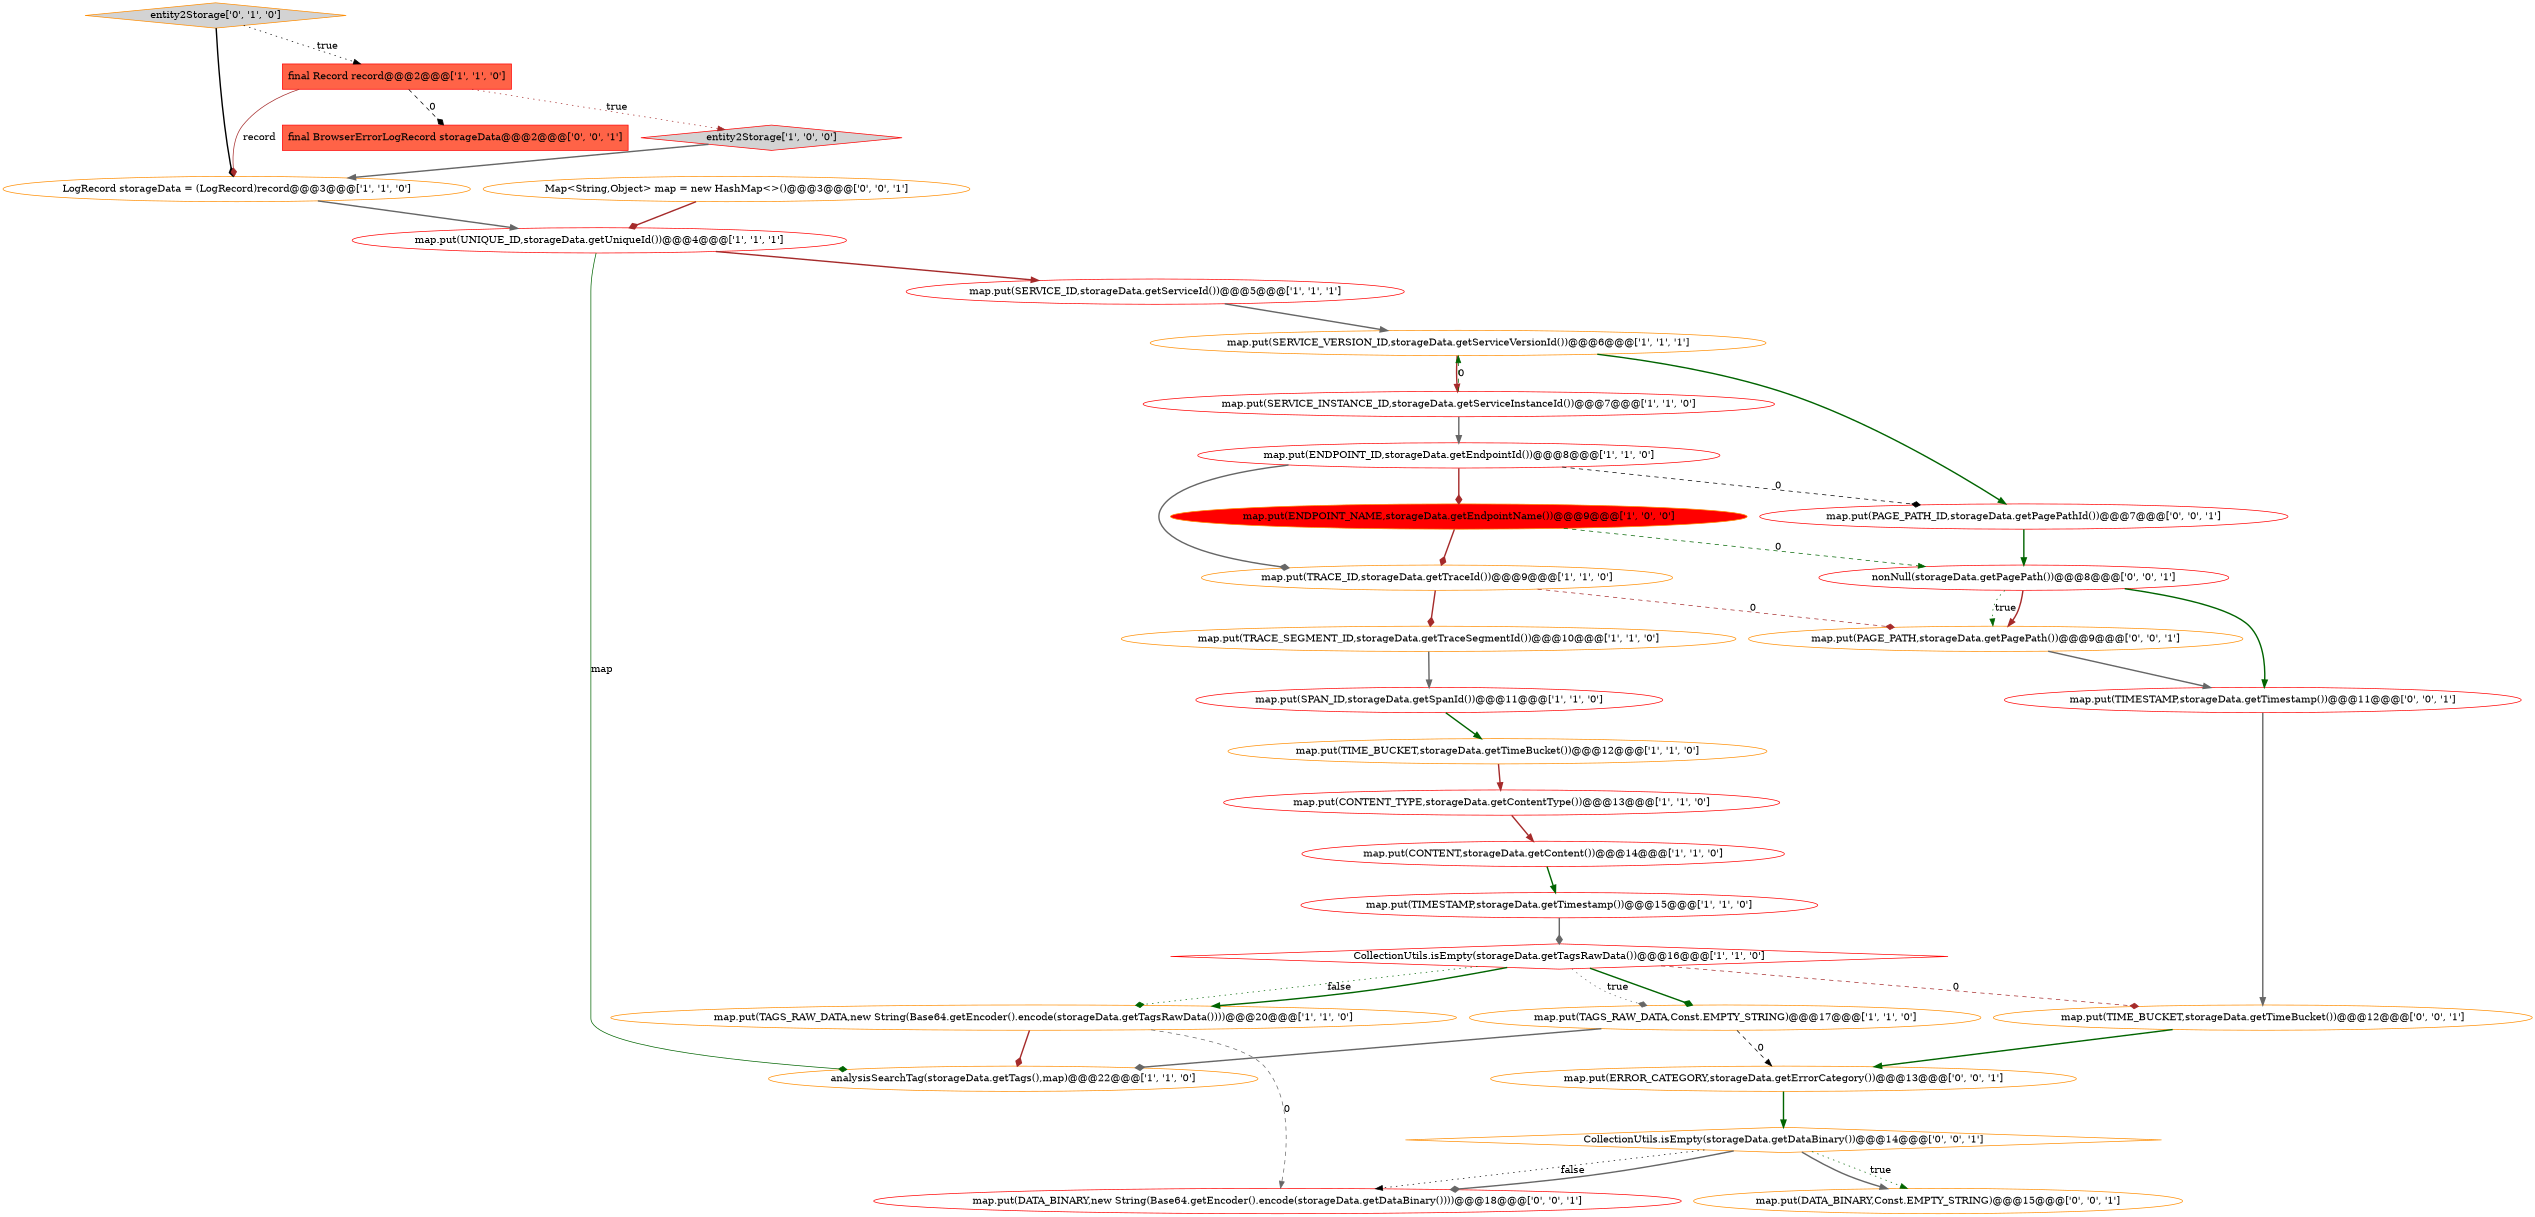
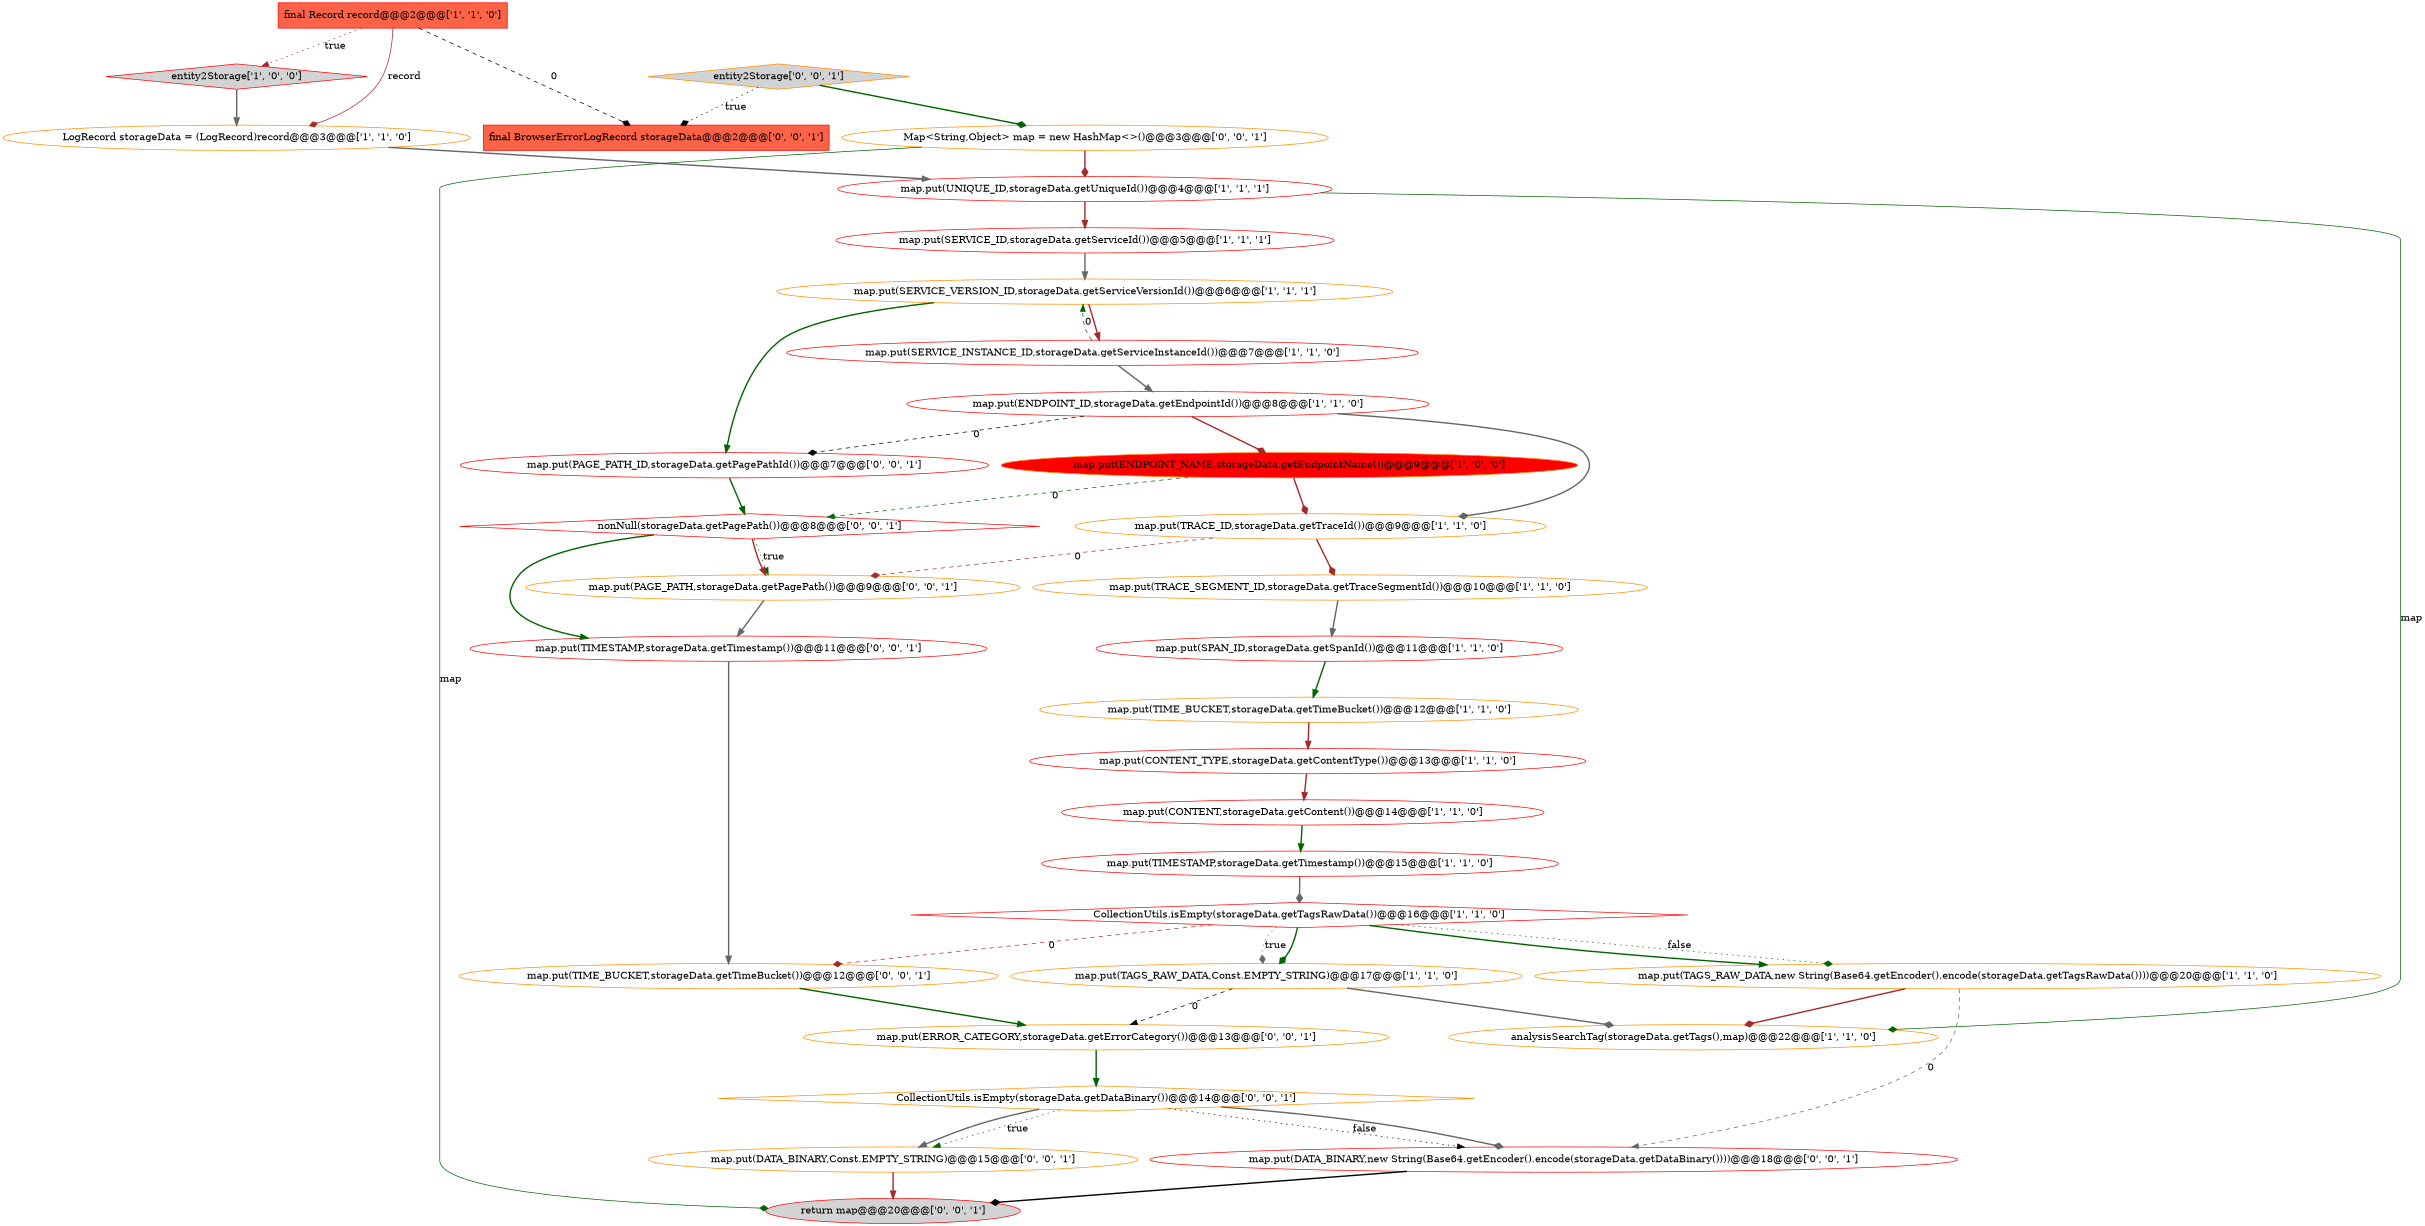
(216, 15) -> none
none -> (779, 77)
(2024, 578) -> (750, 526)
none -> (893, 1211)
